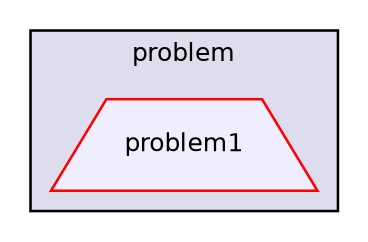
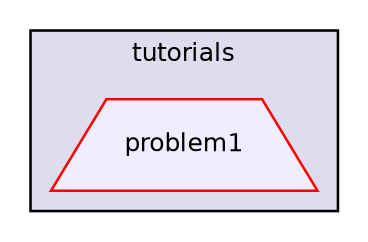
(184, 55) -> (184, 55)
